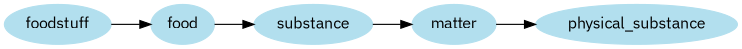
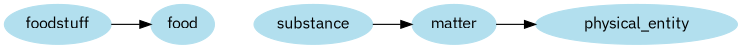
(229, 24) -> none
(637, 24) -> (637, 24)
